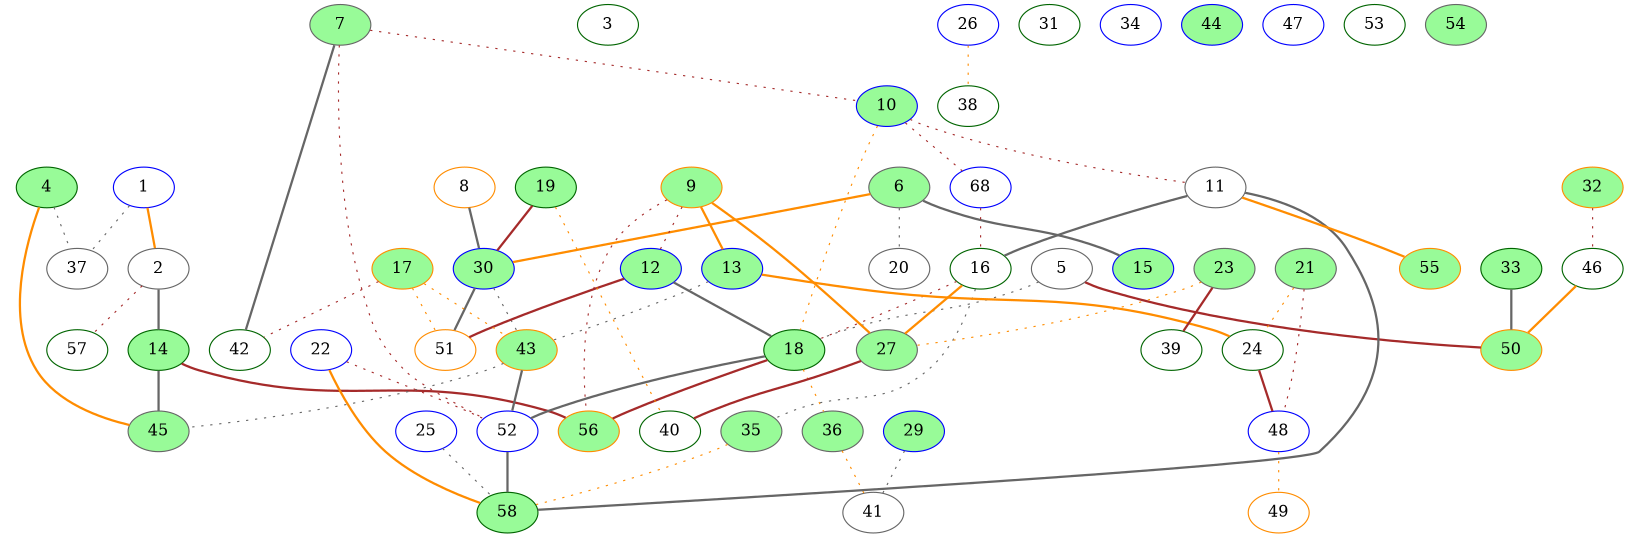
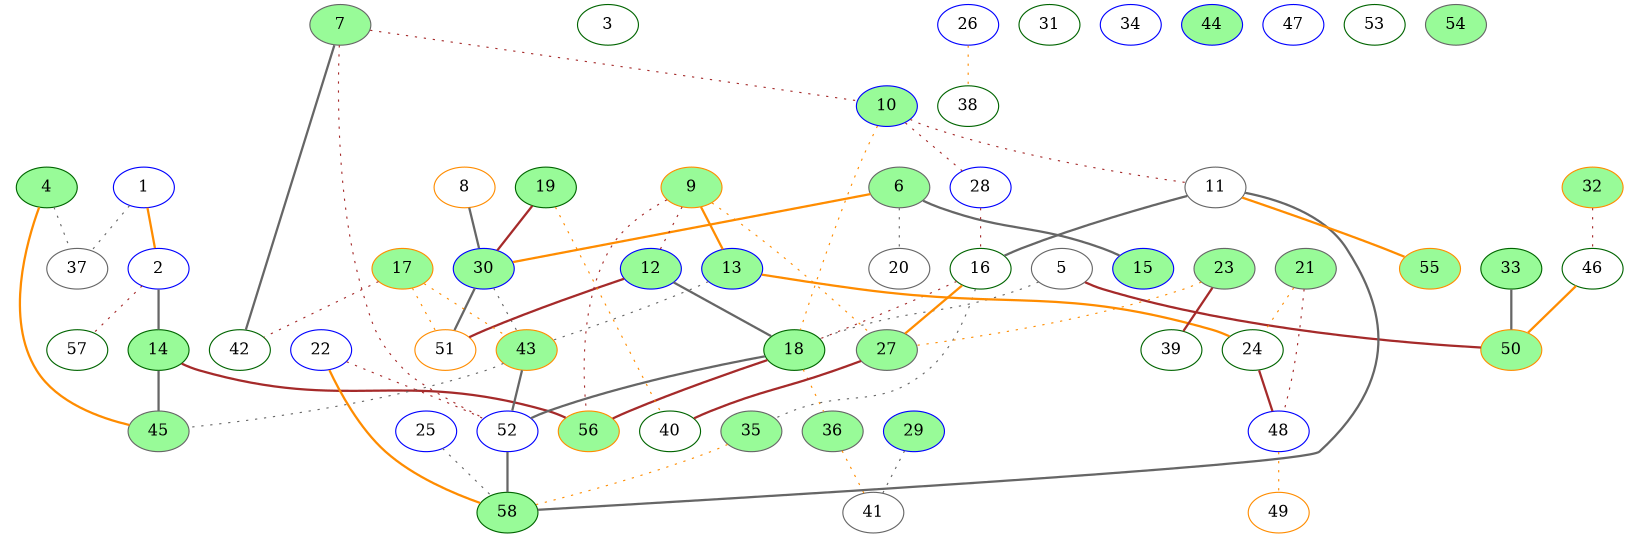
(981, 187) -> (981, 187)
(793, 265) -> (793, 265)
(159, 269) -> (159, 269)
